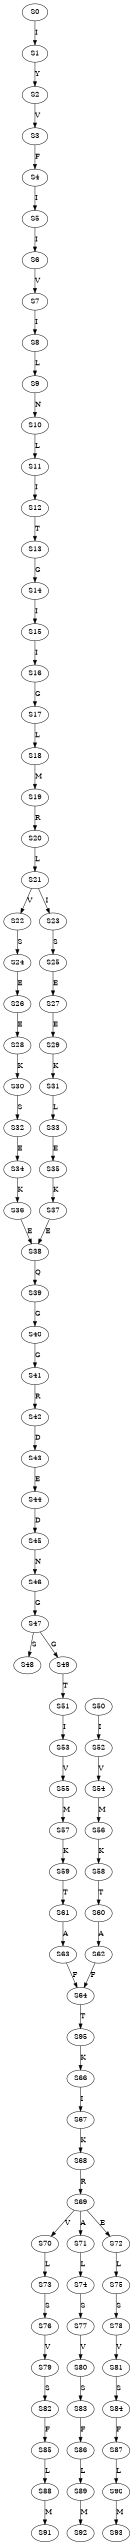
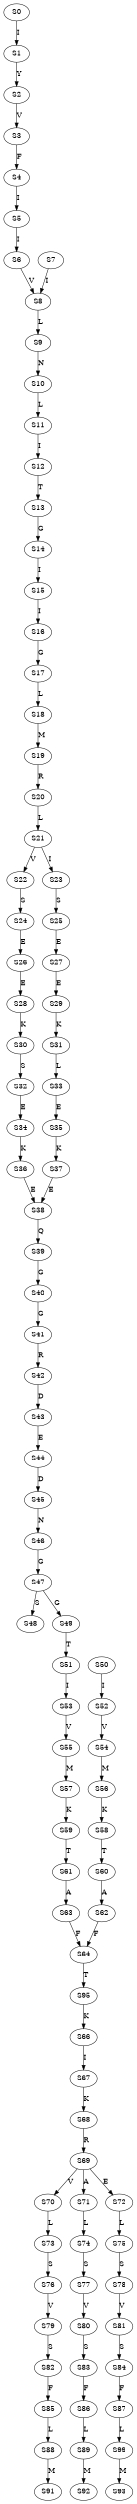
(35, 279) -> (26, 279)
(116, 2492) -> (119, 2451)
